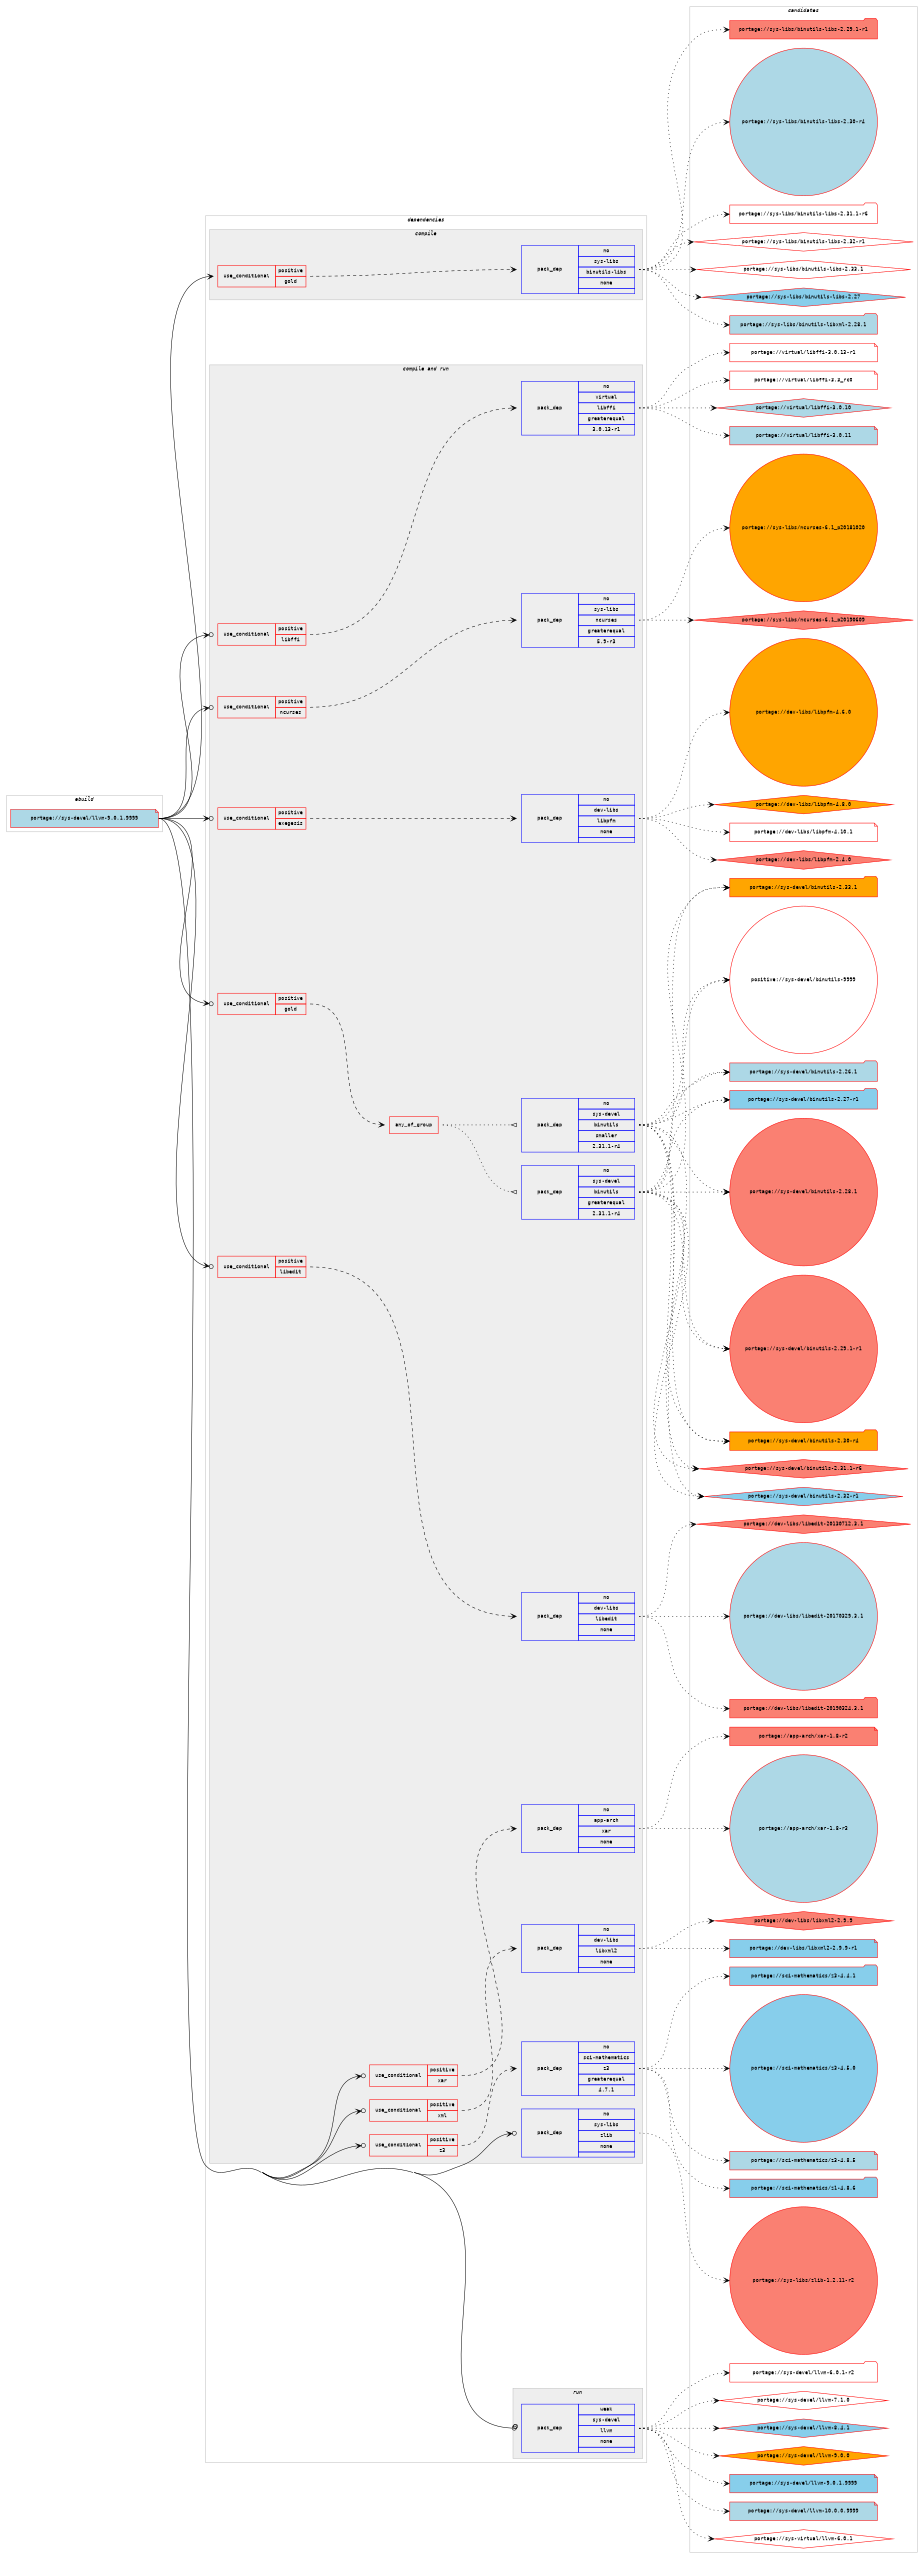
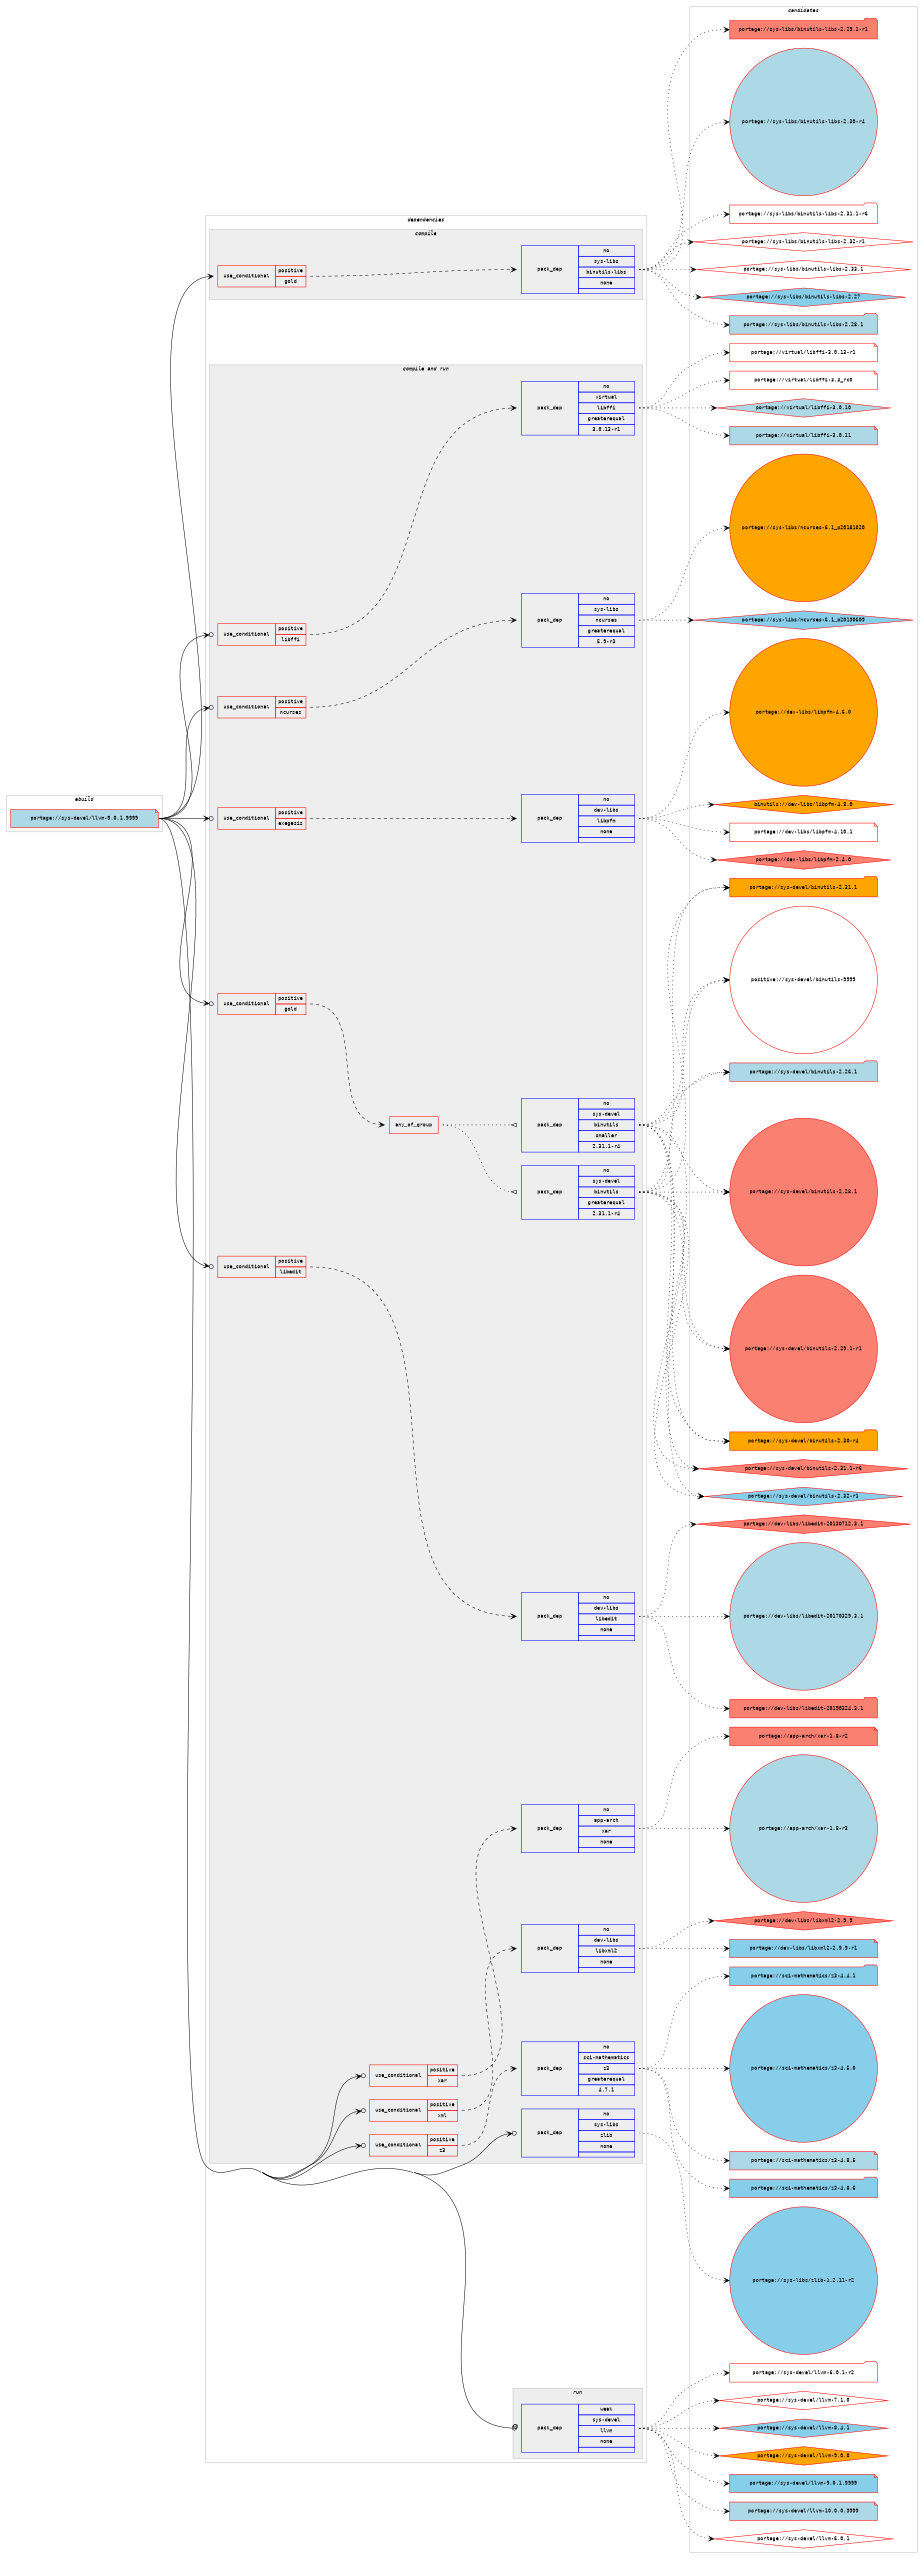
(804, 325) -> (804, 325)
(804, 620) -> (804, 620)
(804, 805) -> (804, 805)
(804, 888) -> (804, 888)
(804, 1100) -> none
(804, 2188) -> (804, 2188)
(804, 2281) -> (804, 2281)
(804, 2539) -> (804, 2539)
